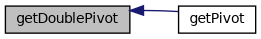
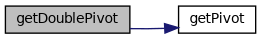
(161, 11) -> (147, 29)
